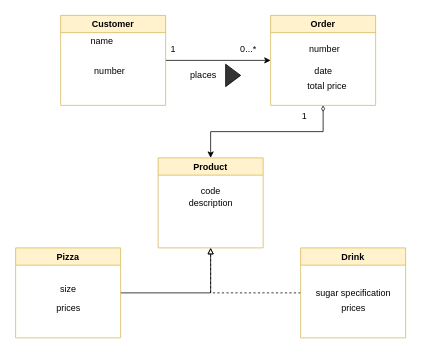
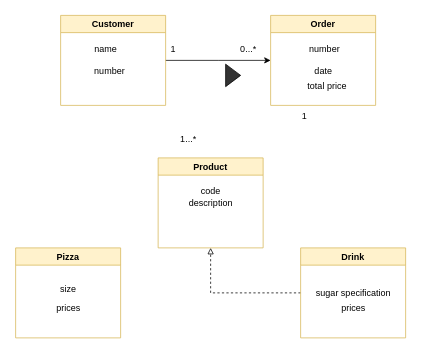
(102, 42) -> (105, 49)
(203, 75) -> none
(258, 132) -> none
none -> (188, 139)
(165, 293) -> none
